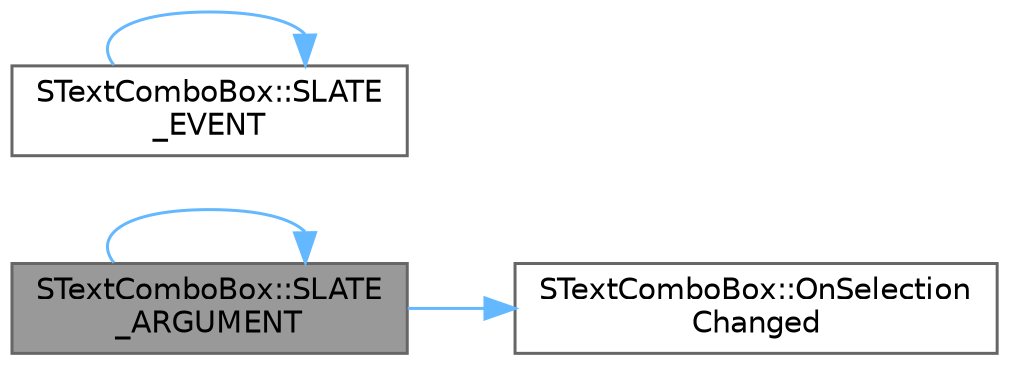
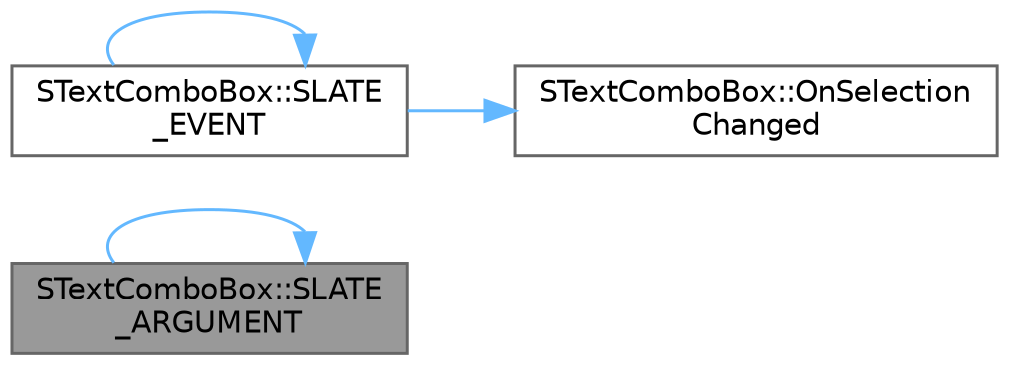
(446, 308) -> (446, 111)
